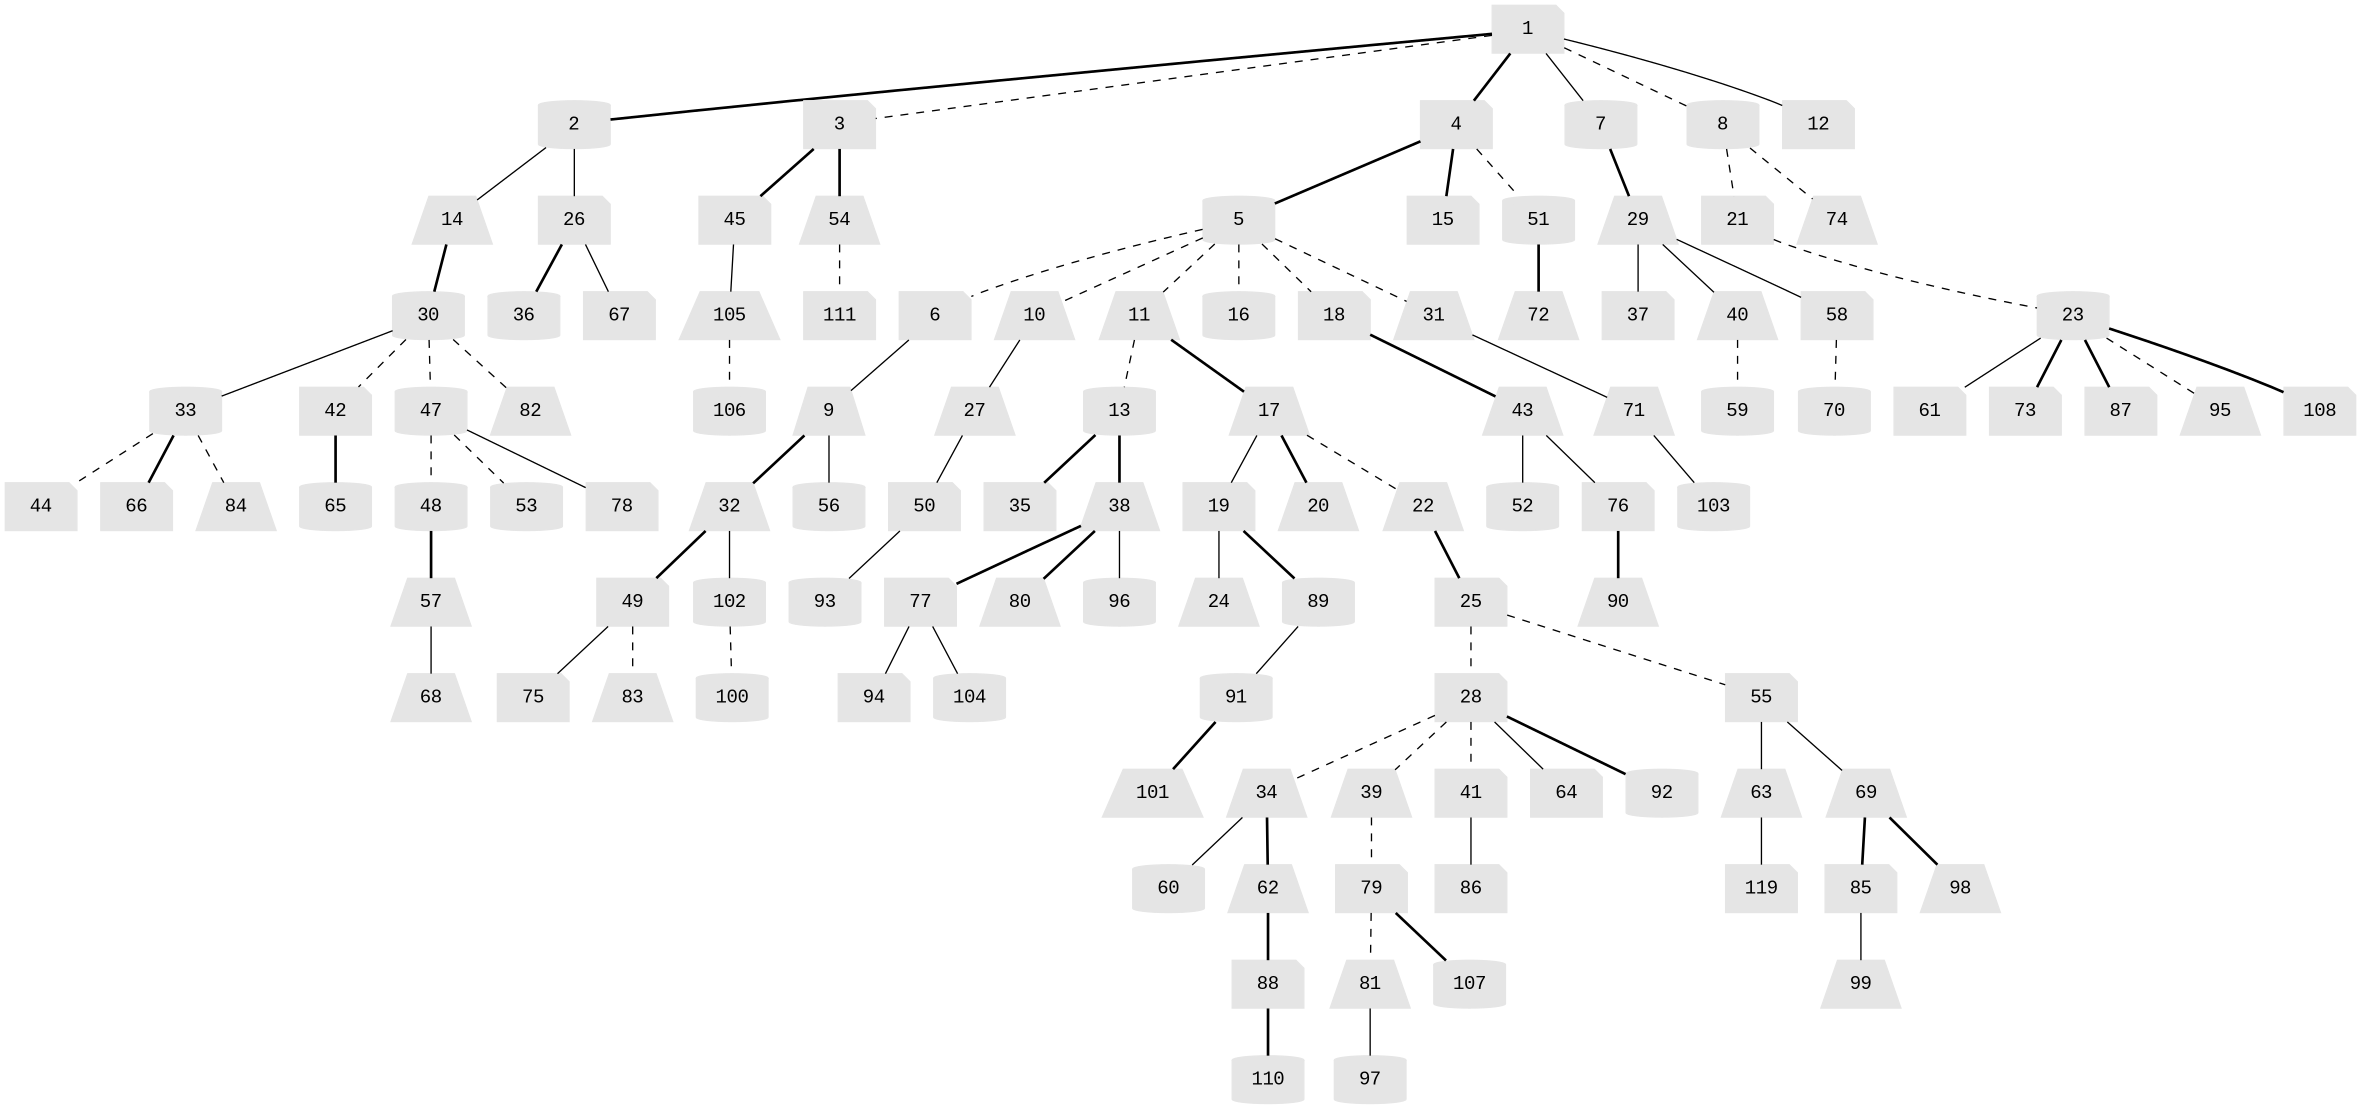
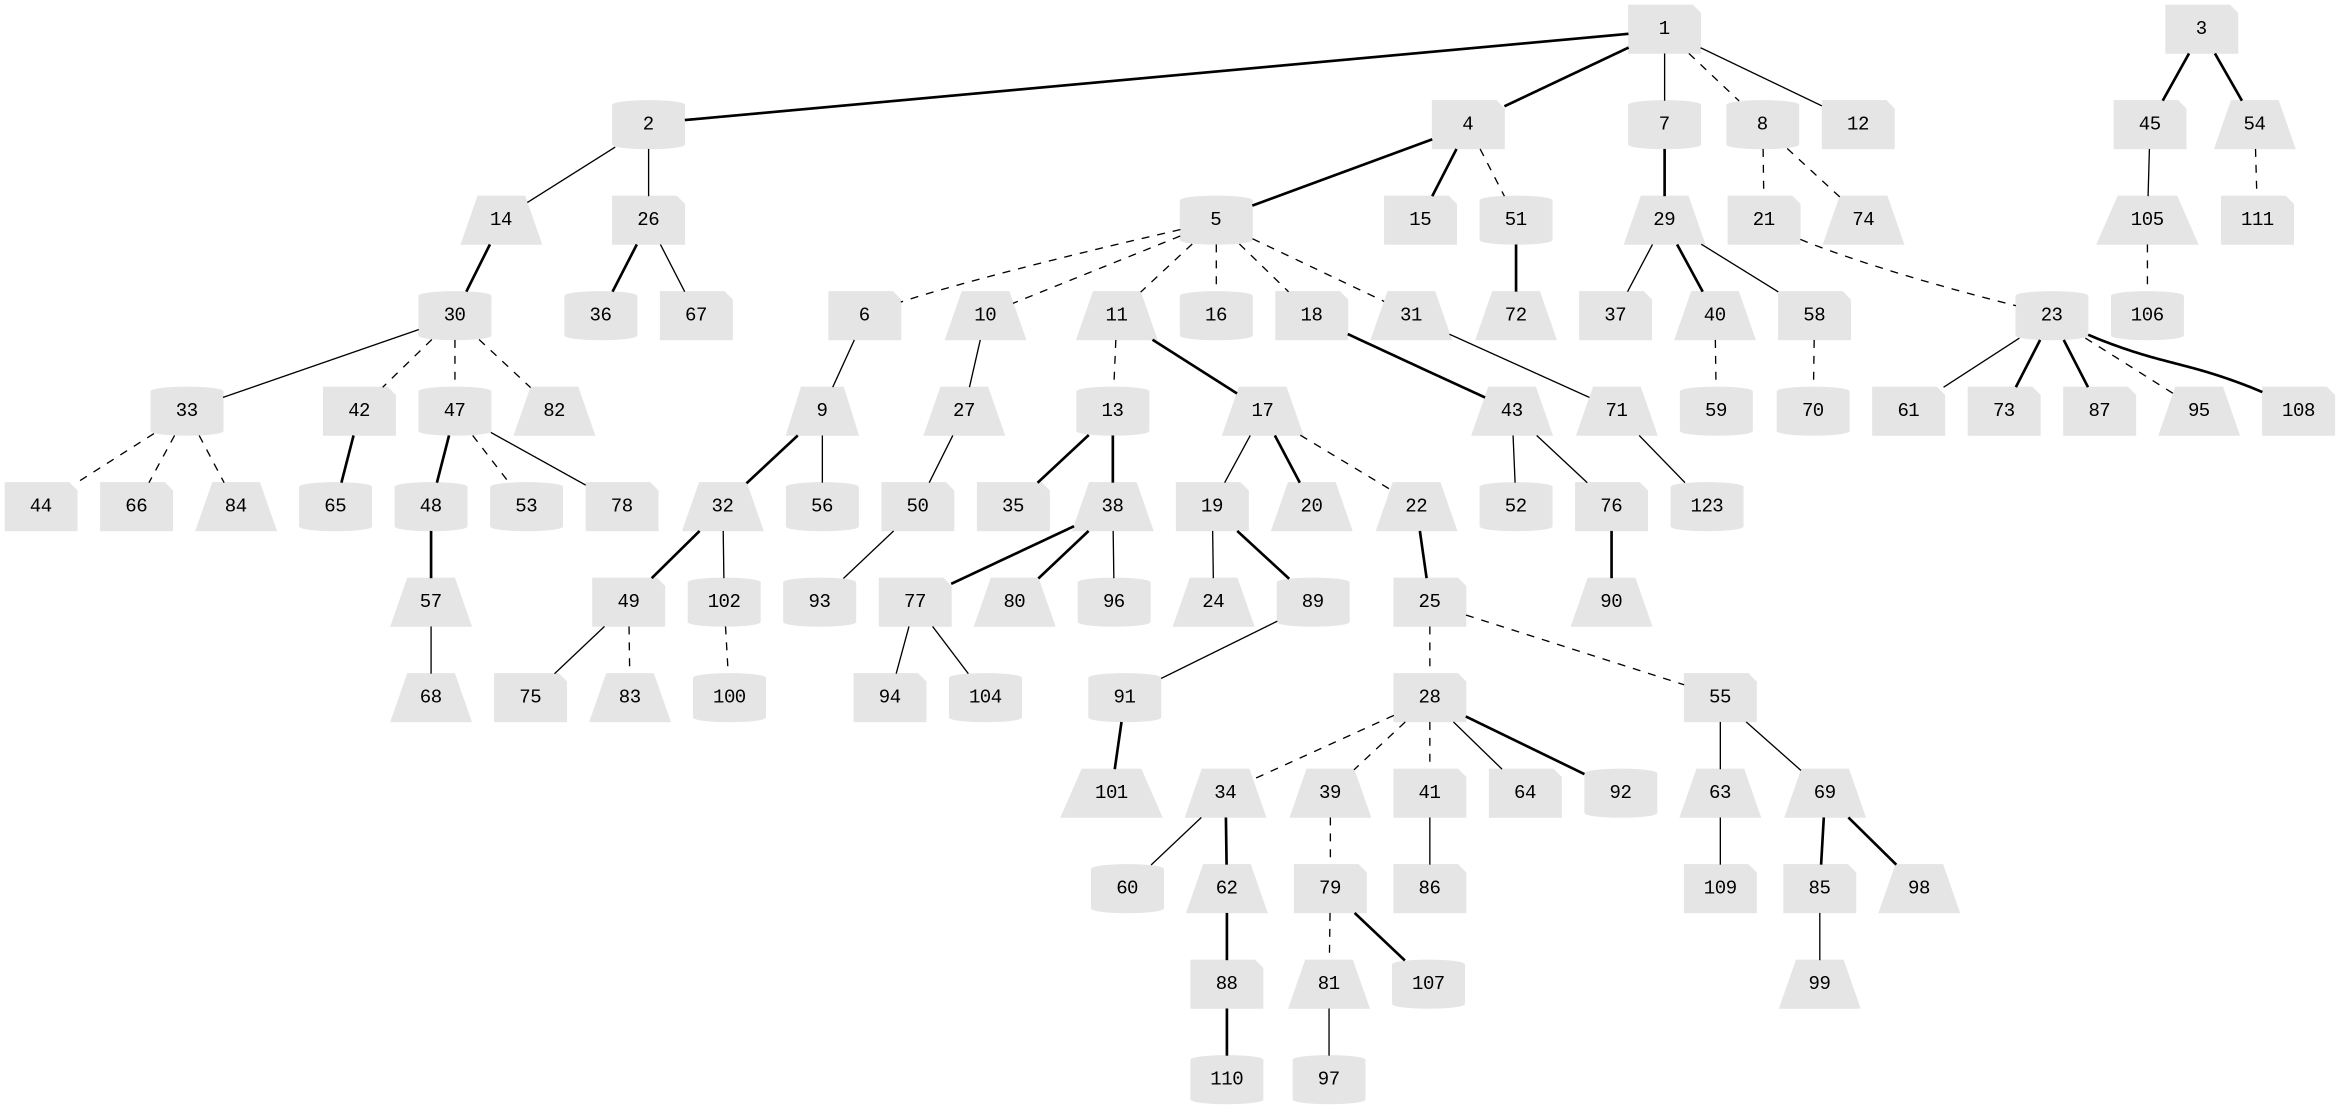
(1184, 77) -> none
(1688, 268) -> (1690, 268)
(161, 459) -> (162, 459)
(431, 459) -> (443, 459)
(1714, 507) -> (1707, 507)
(1761, 889) -> (1720, 889)
